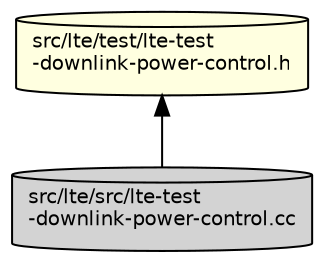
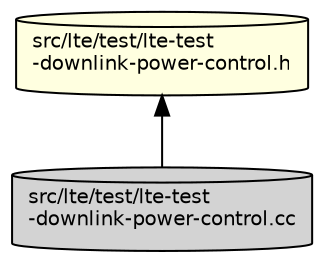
(162, 209) -> (162, 209)
